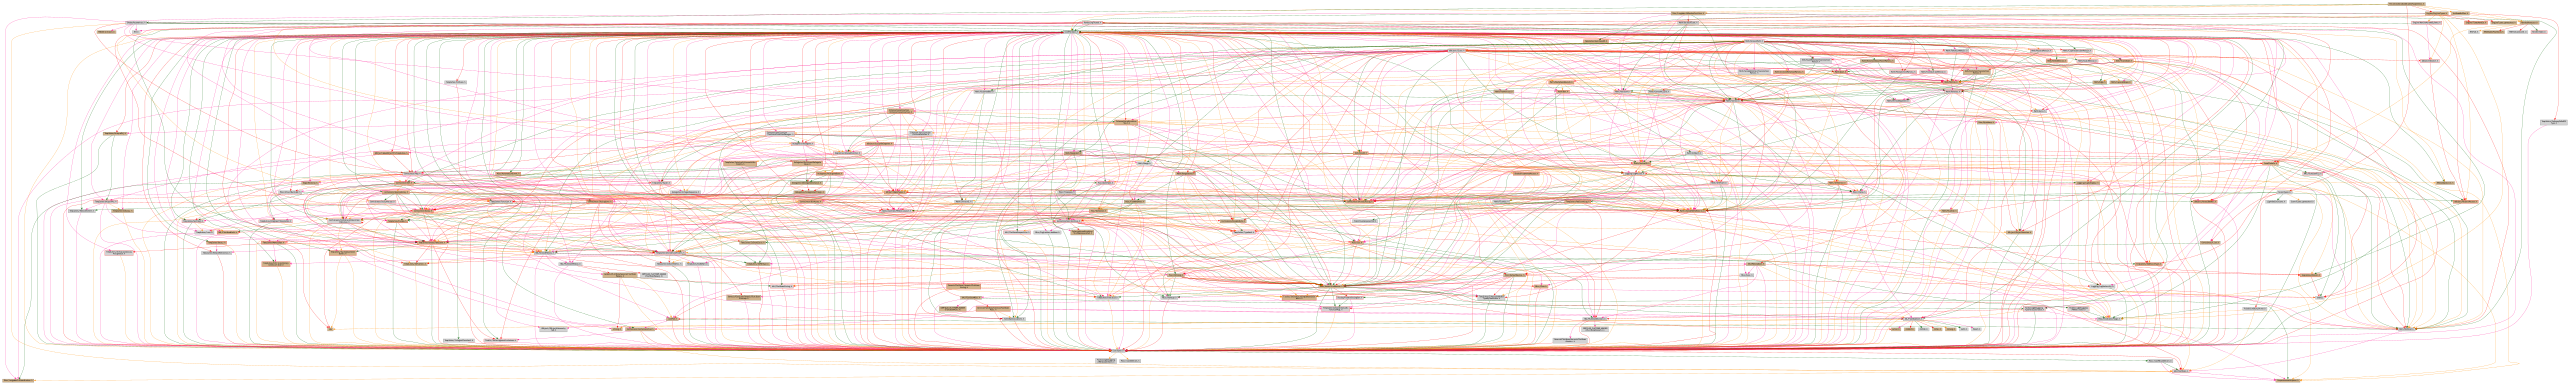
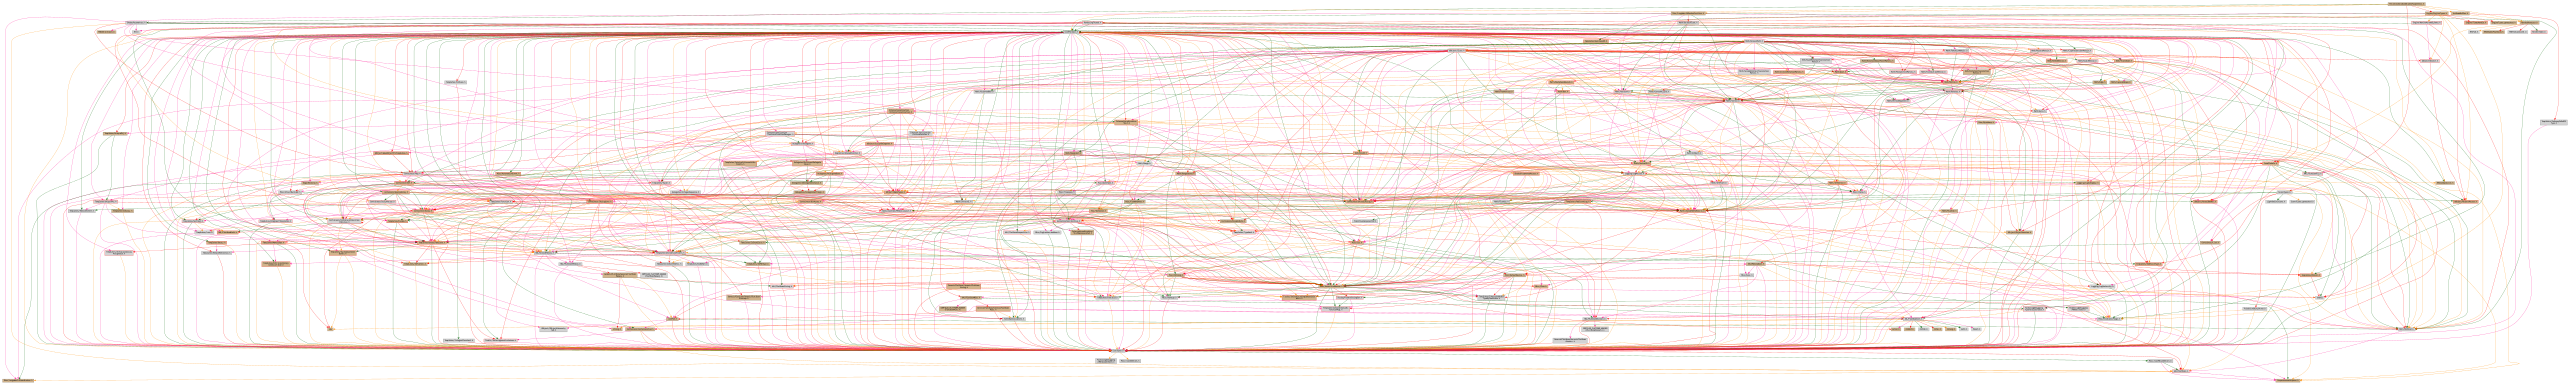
(999, 170) -> (1004, 151)
